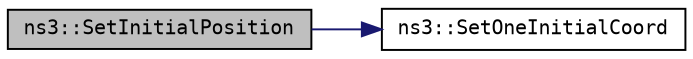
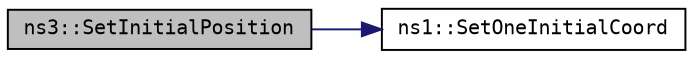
(534, 29) -> (534, 29)
